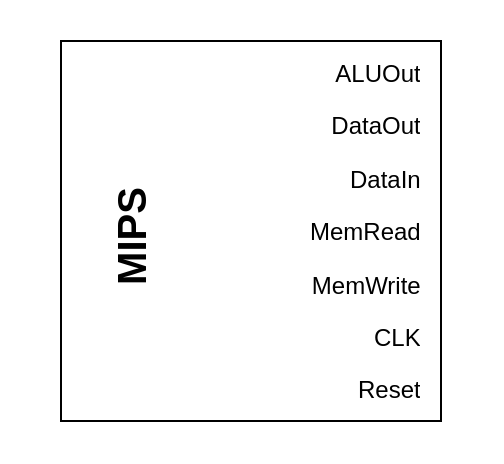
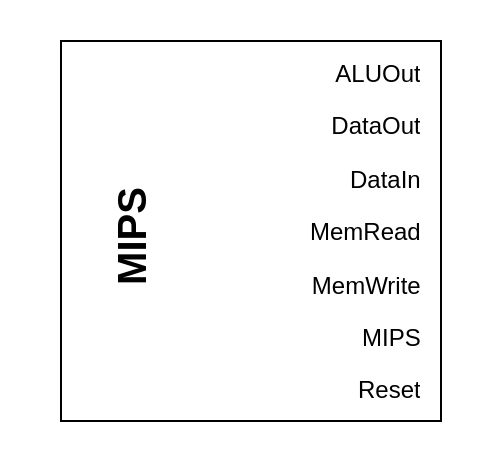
(362, 138) -> (362, 138)
